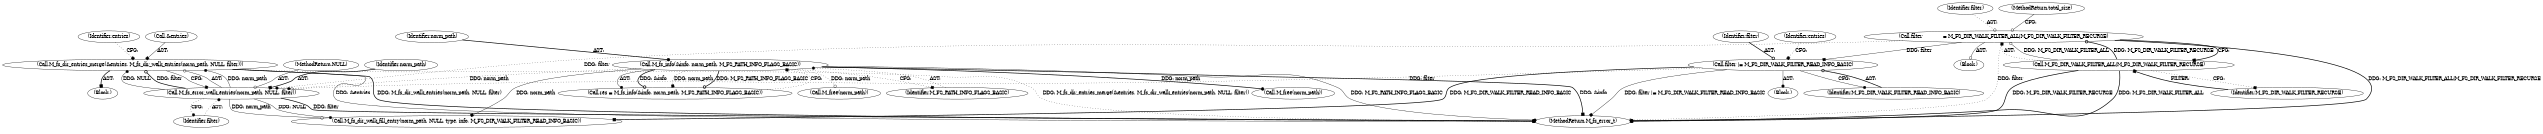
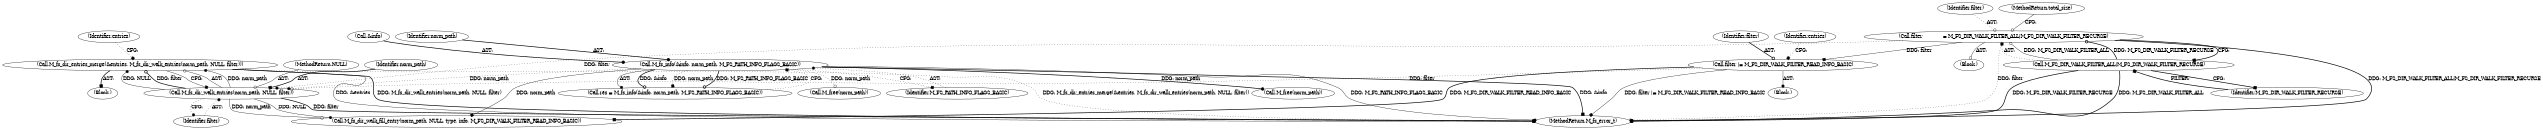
(171, 37) -> none
none -> (369, 37)
(2202, 79) -> (2202, 79)
(231, 93) -> (231, 93)
(1894, 93) -> none
